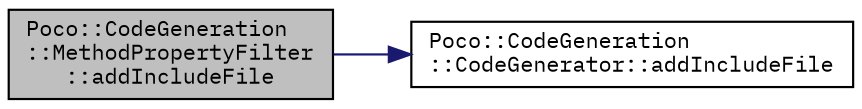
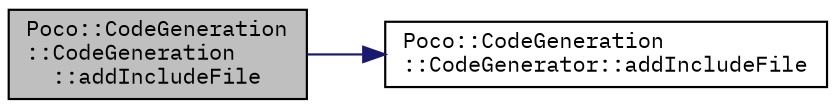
(171, 54) -> (158, 54)
